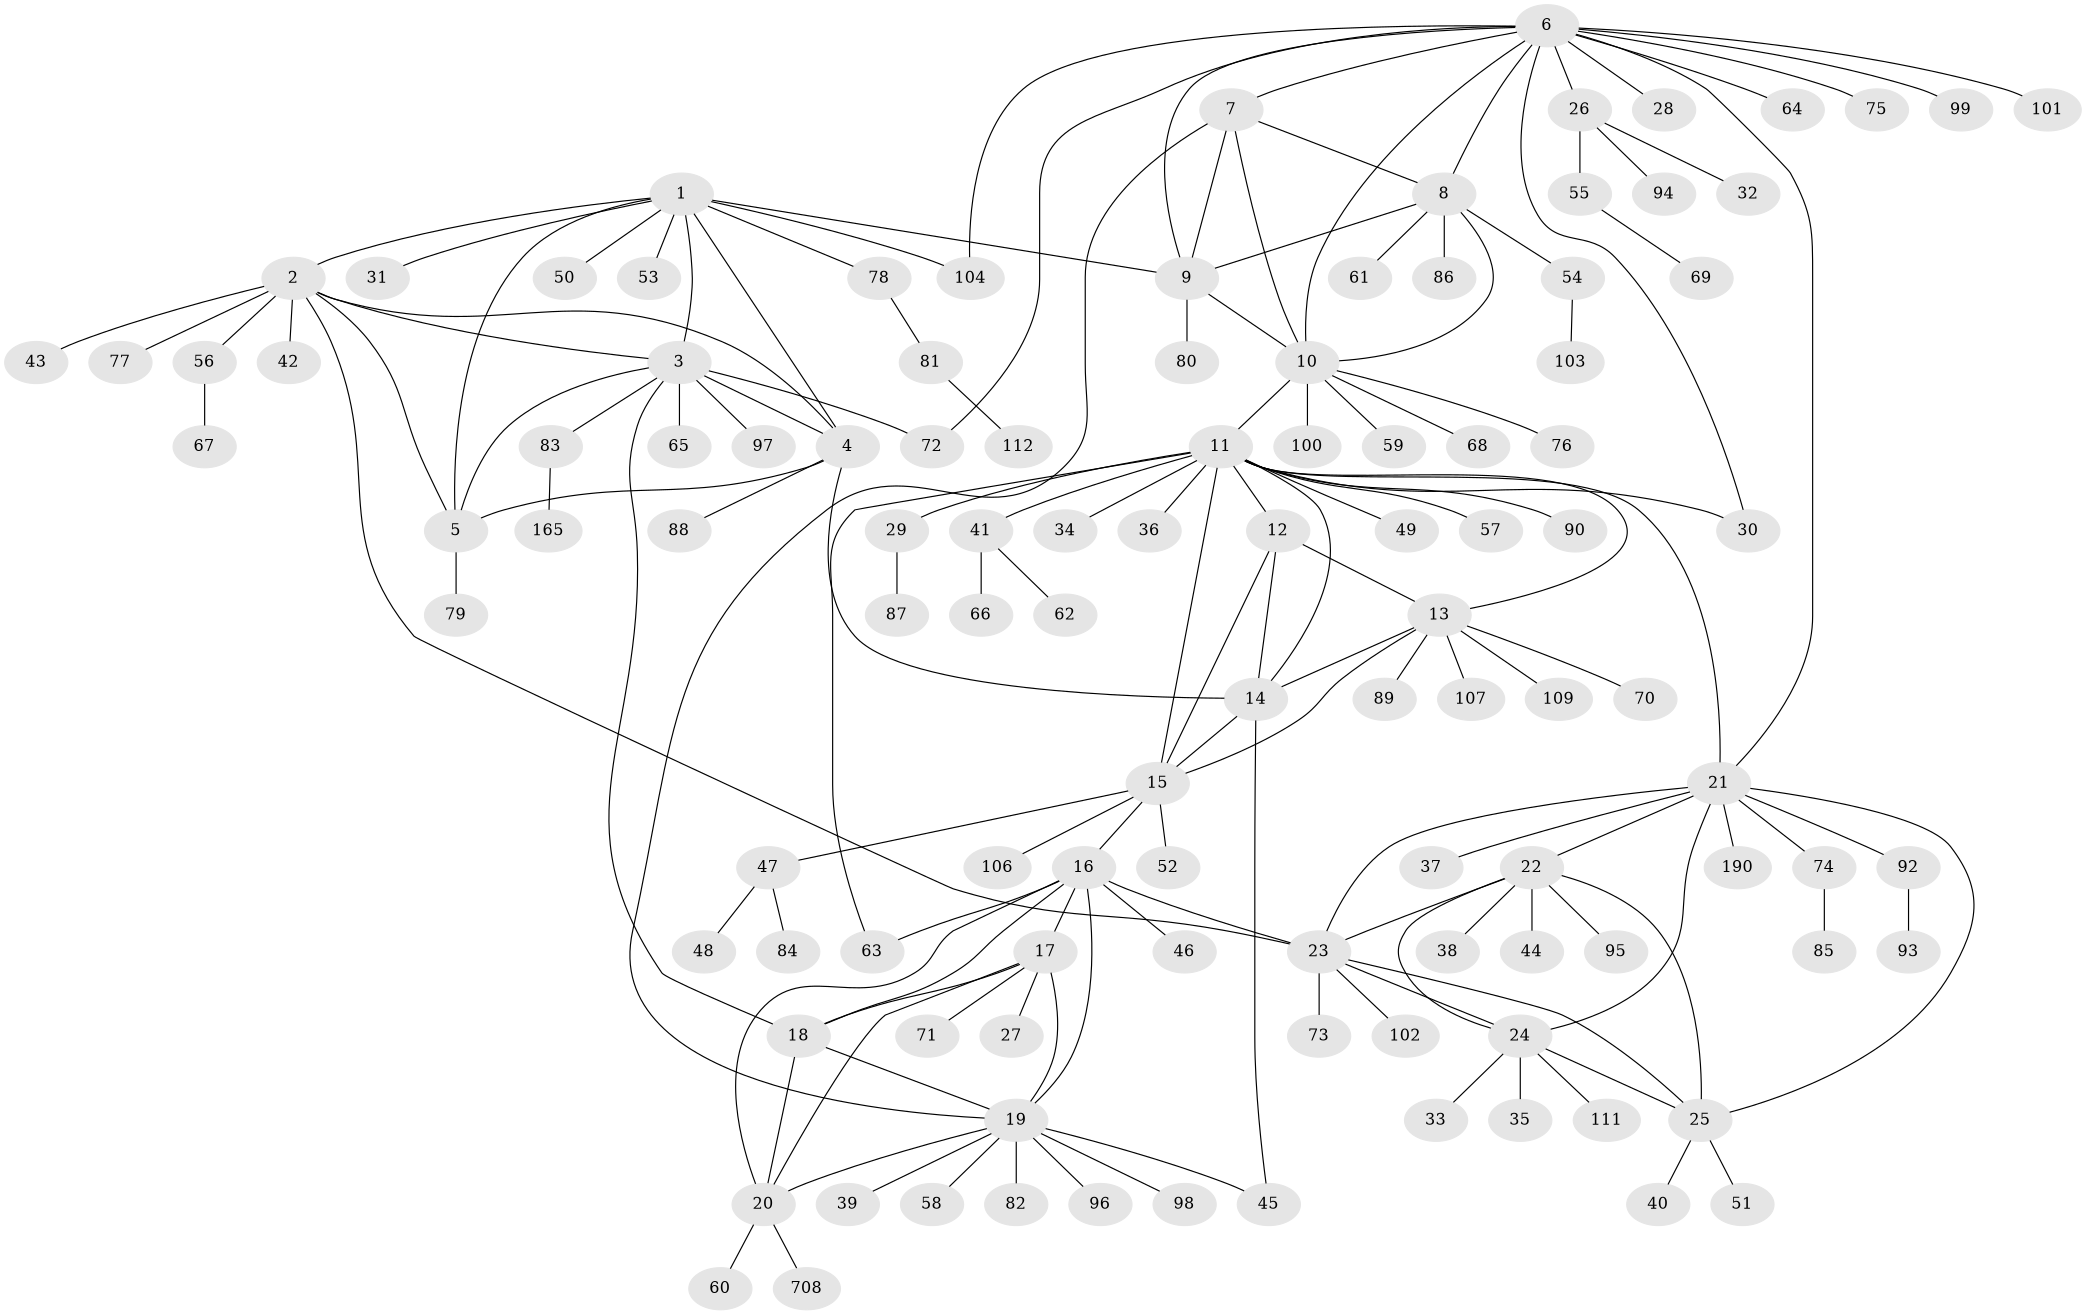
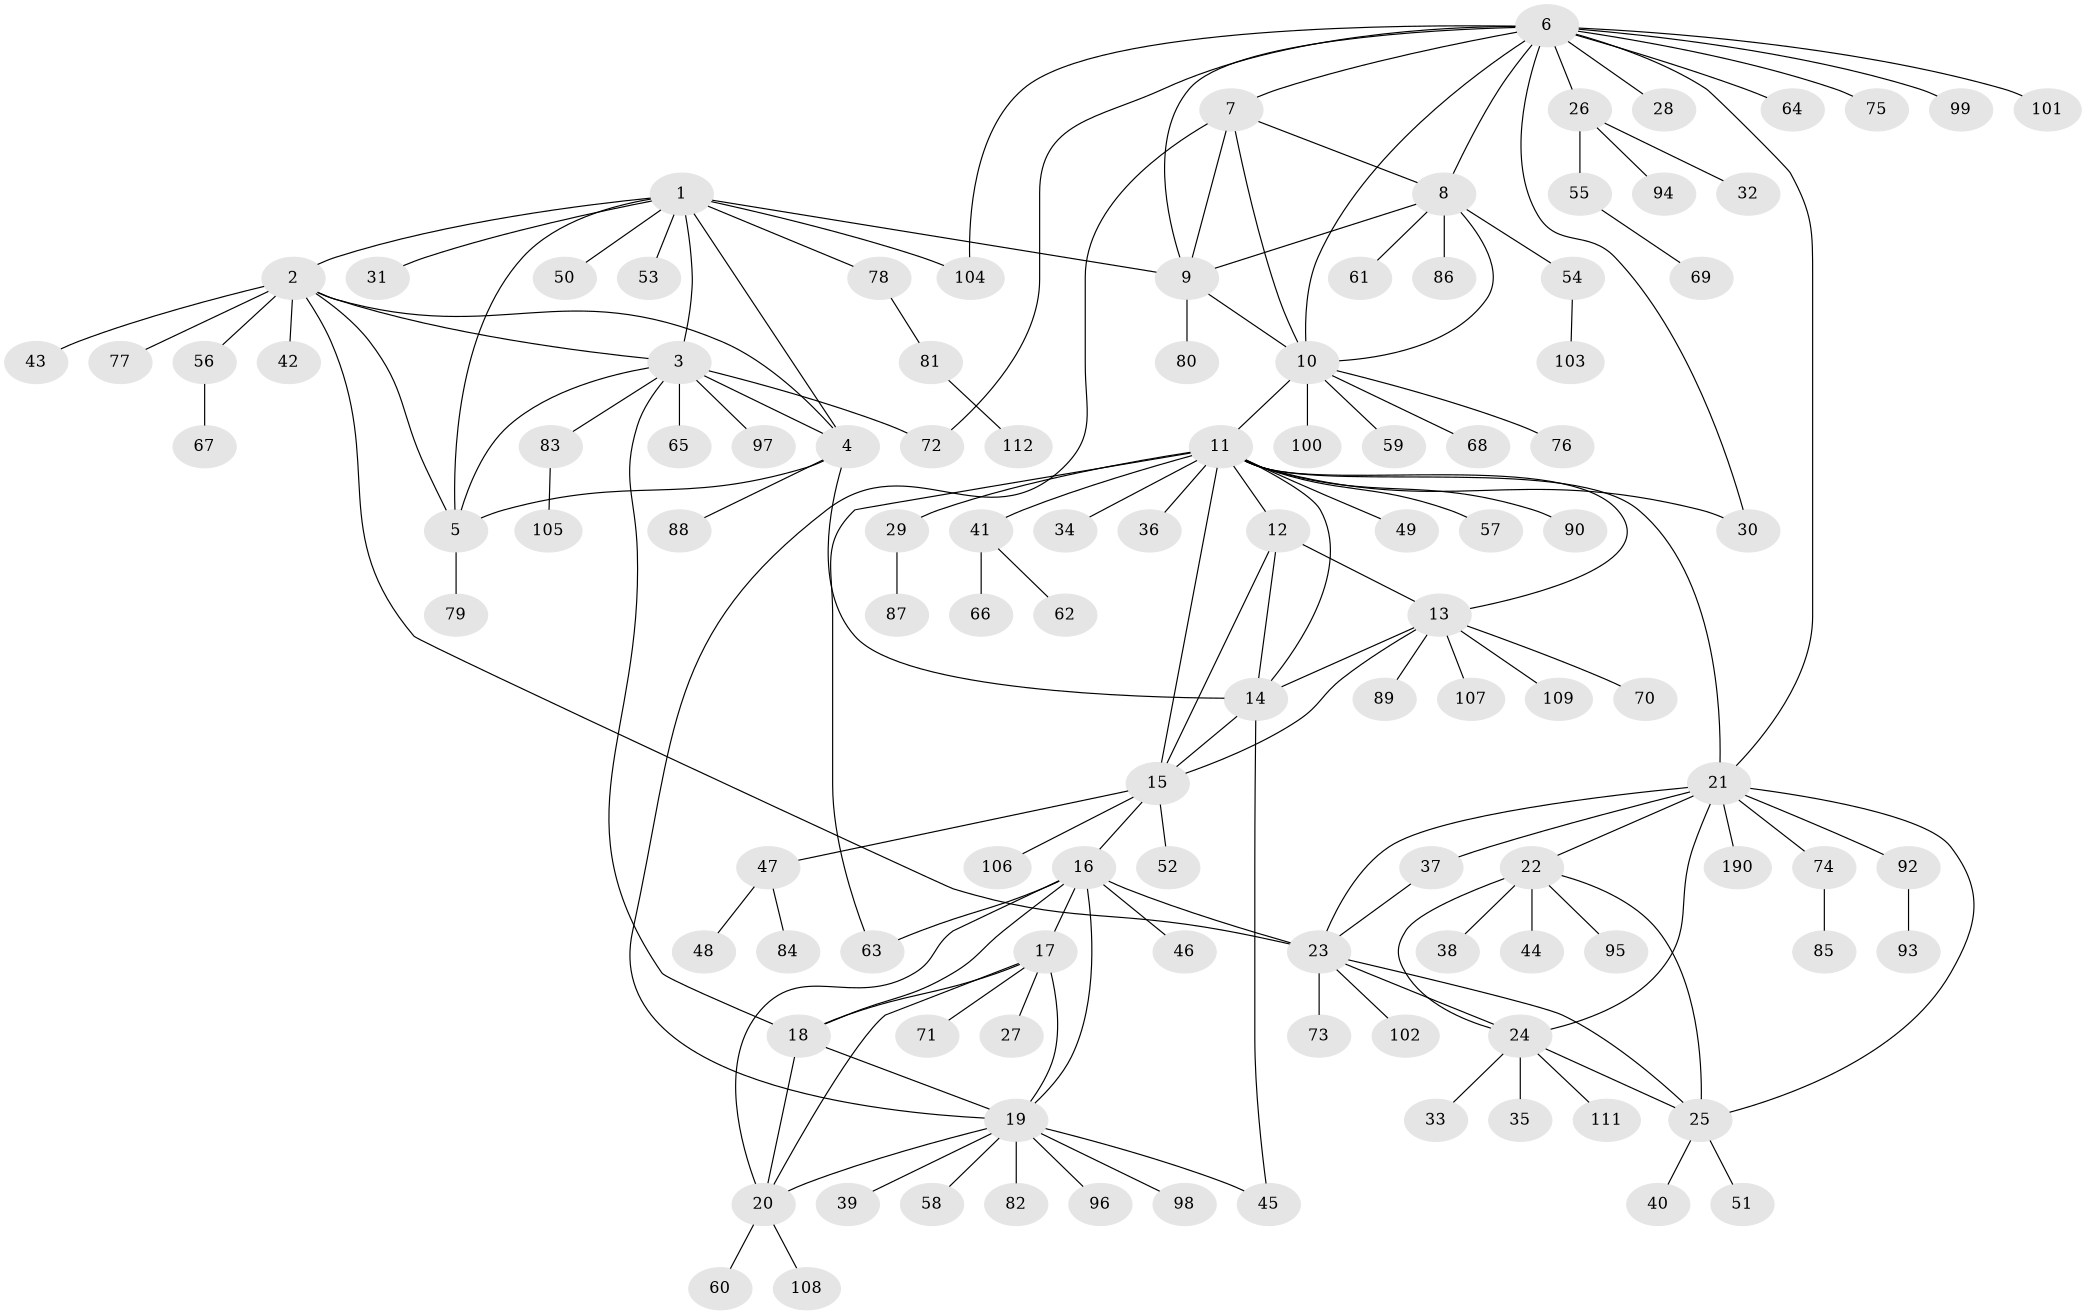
(548, 531) -> (548, 531)
(1413, 913) -> (1375, 910)
(807, 1289) -> (807, 1289)
